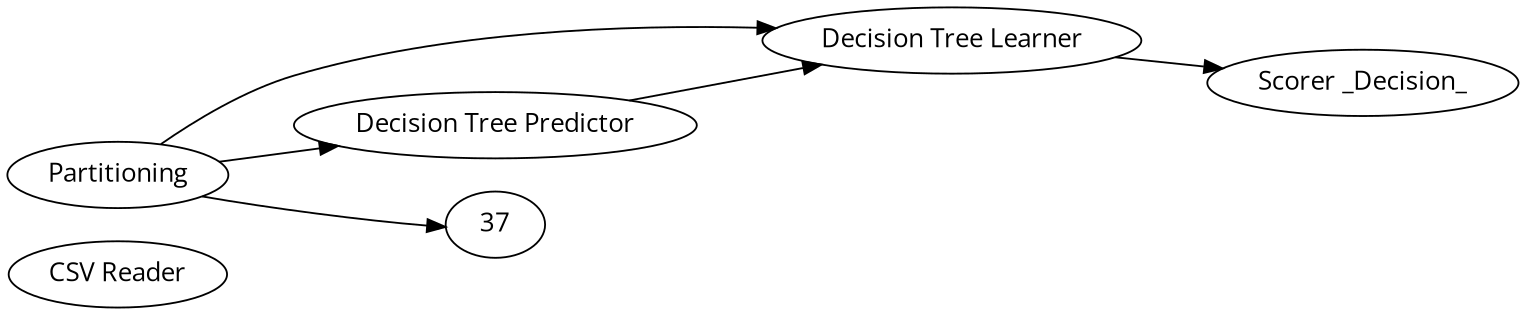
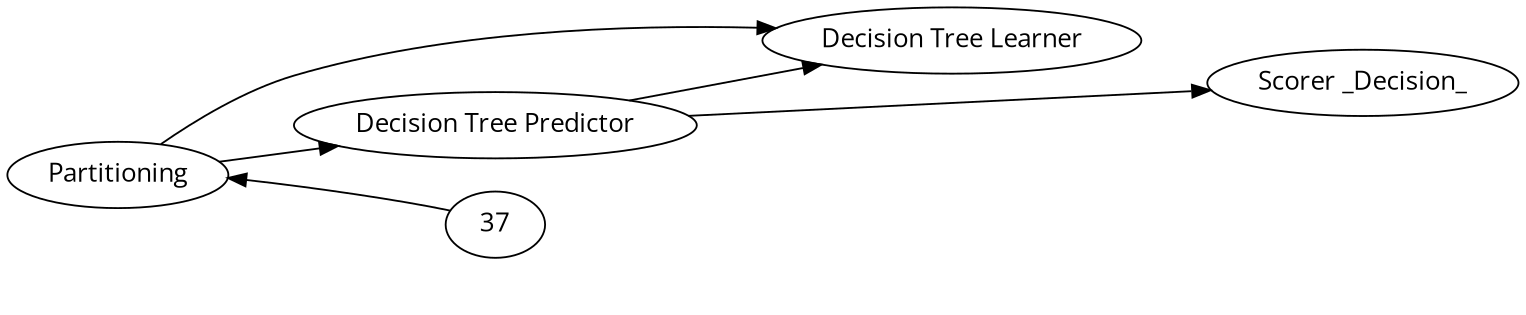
(1160, 62) -> (940, 104)
(314, 213) -> (348, 193)
(118, 274) -> none
